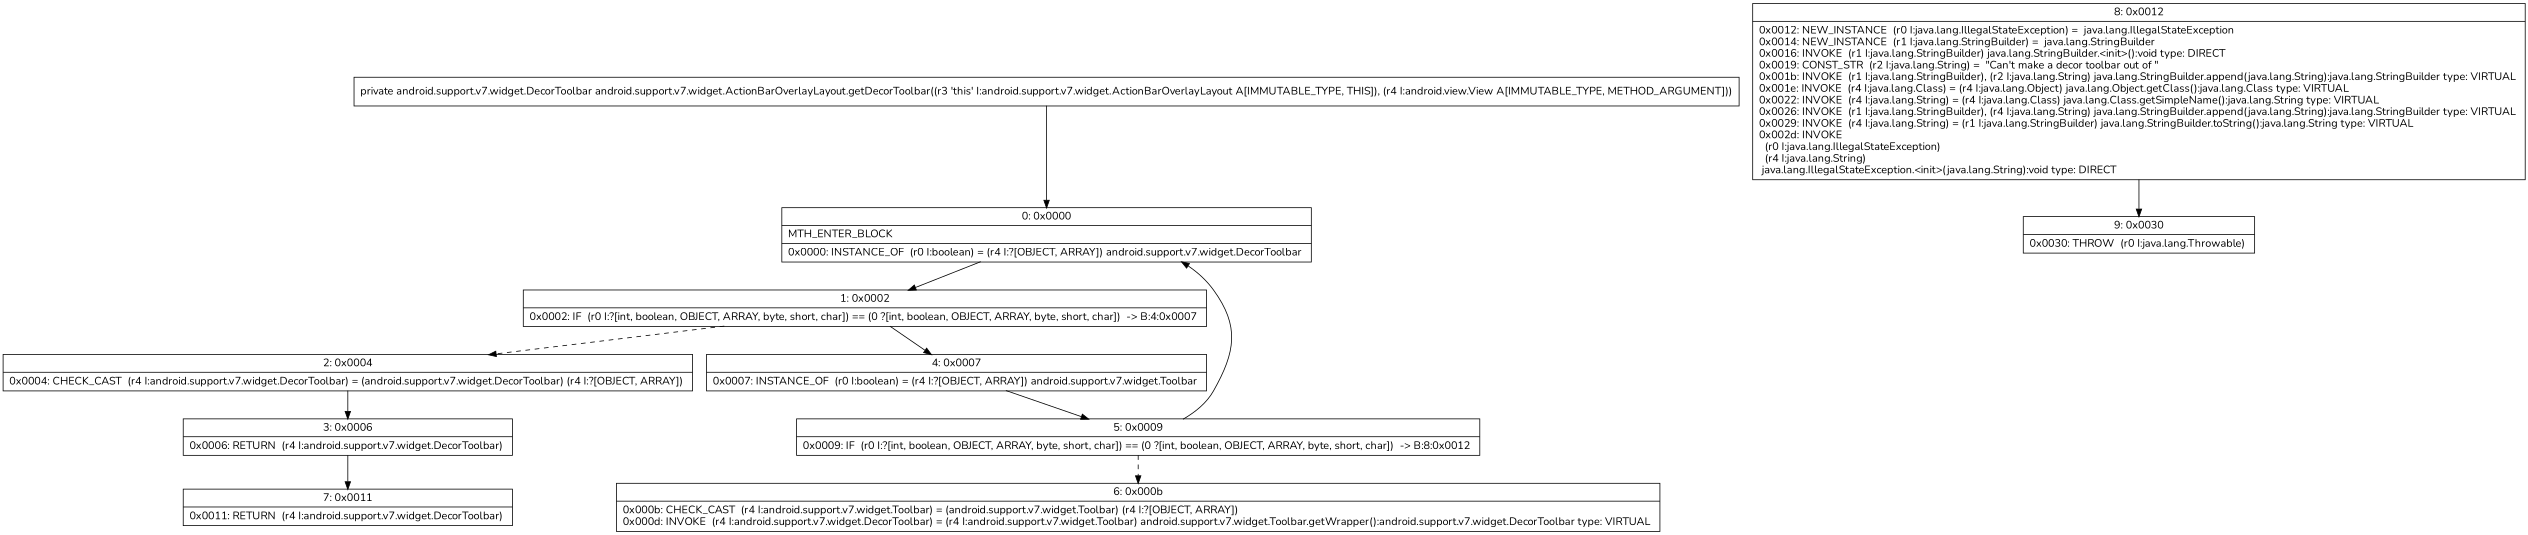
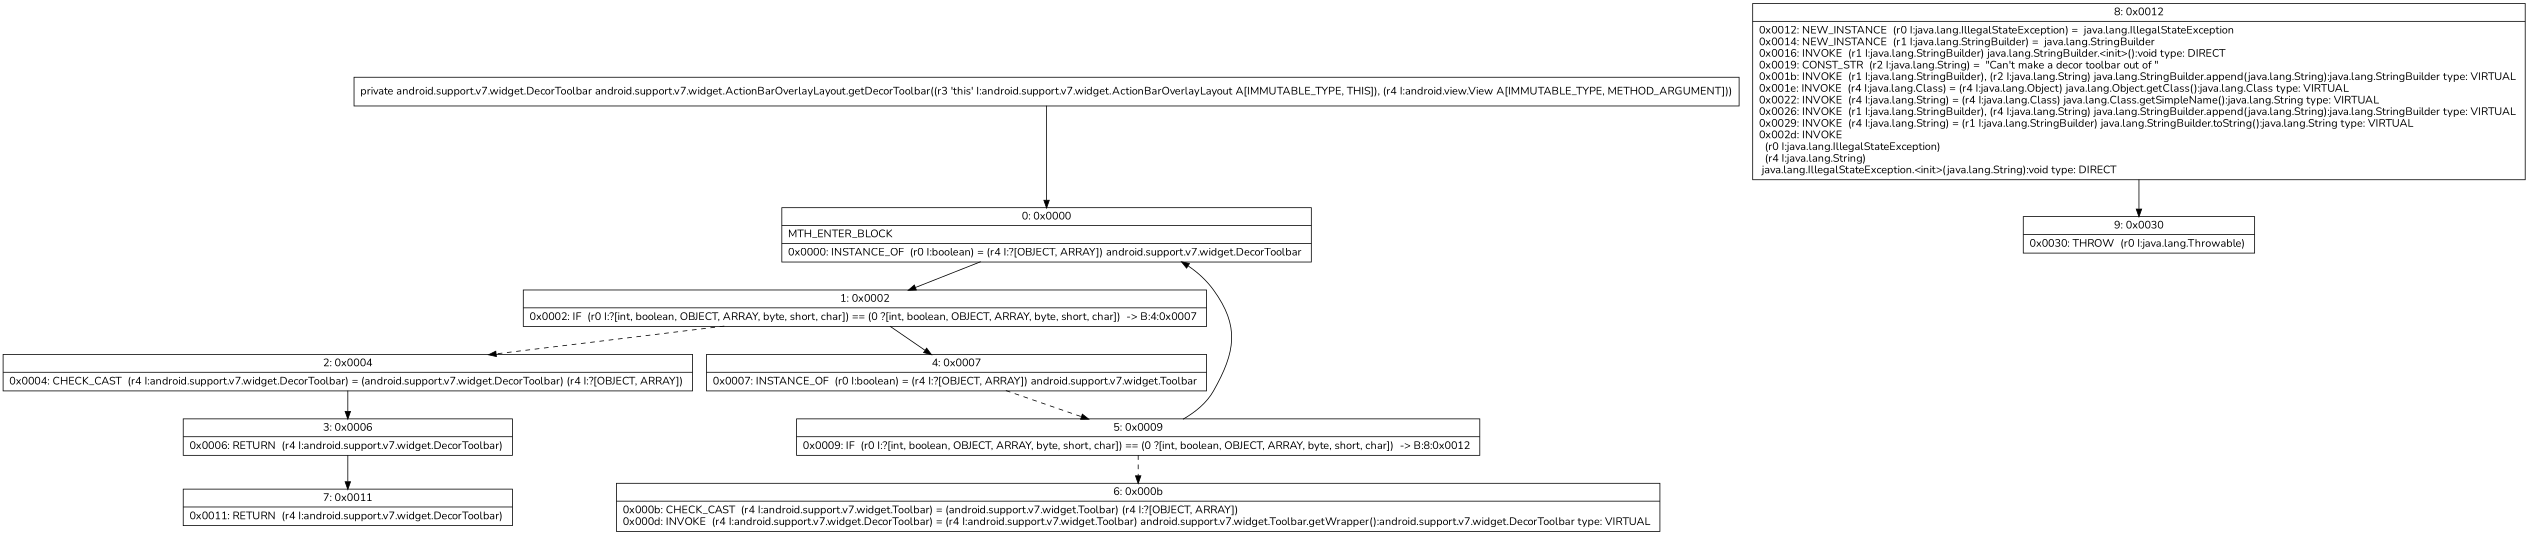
(1044, 404) -> (1044, 404)
